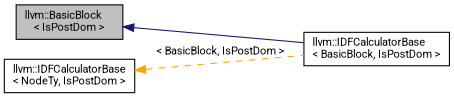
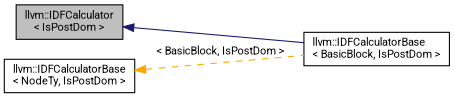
(70, 22) -> (70, 22)
